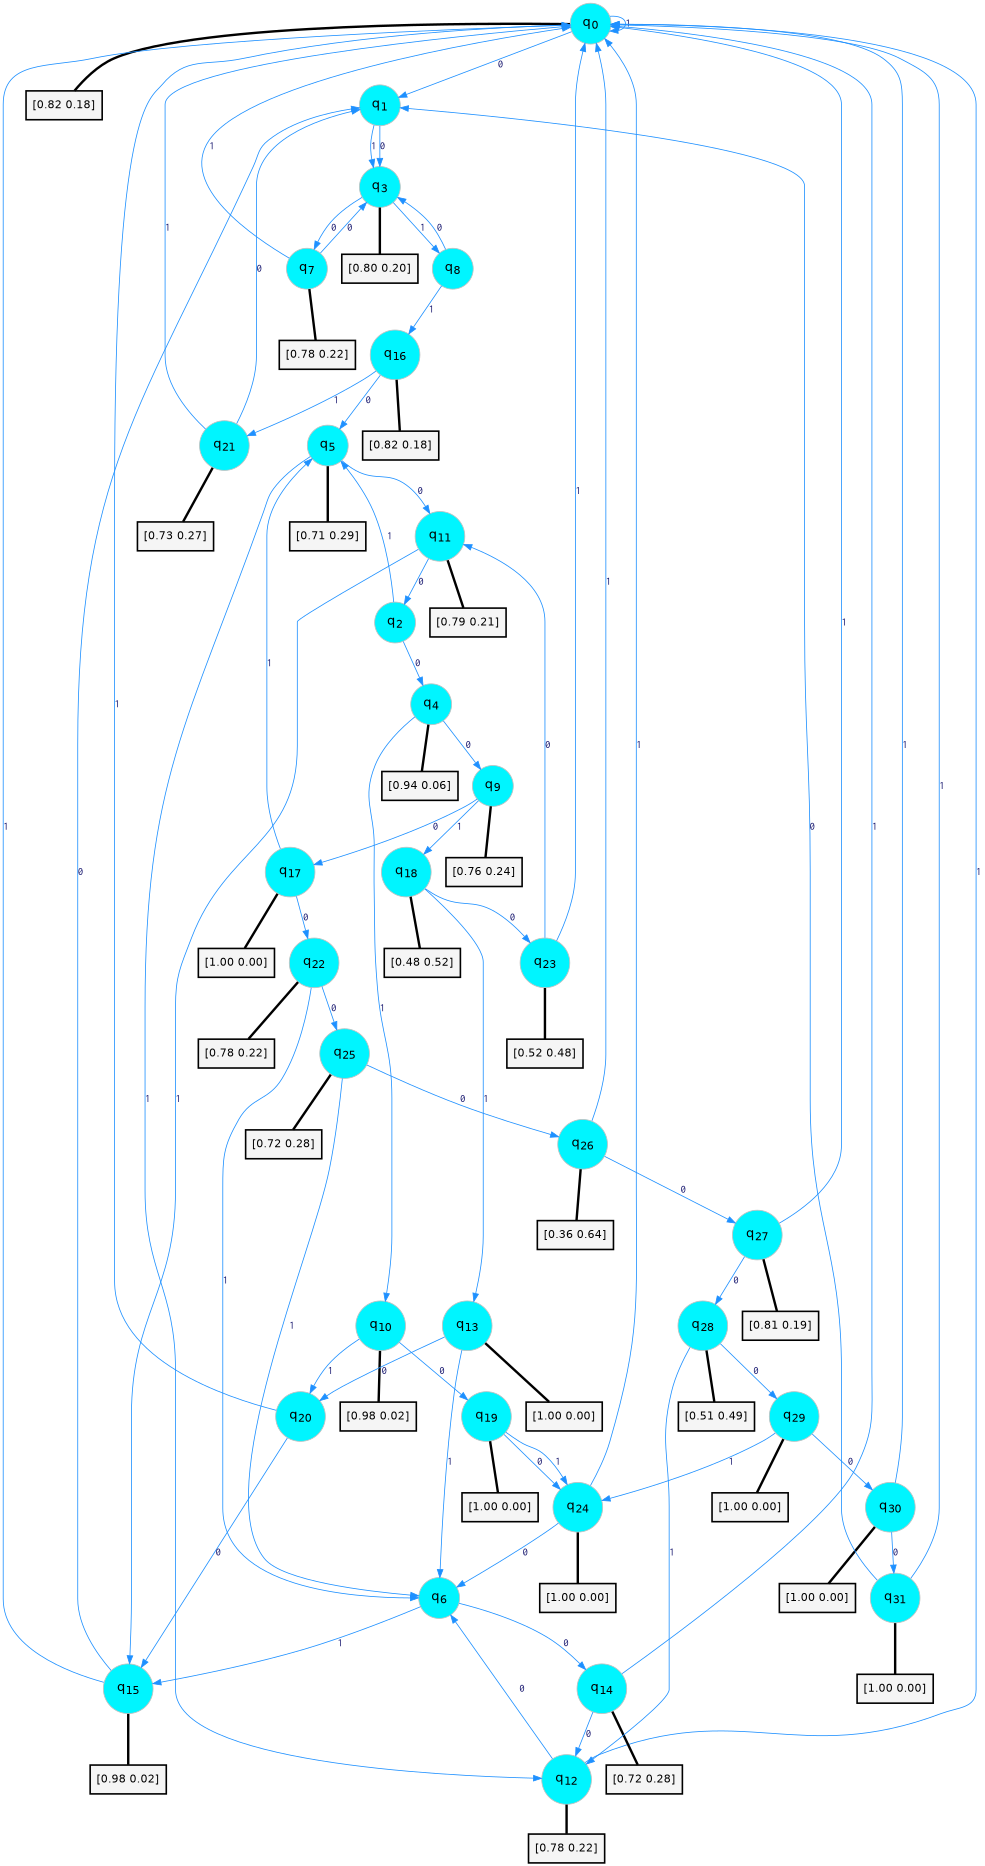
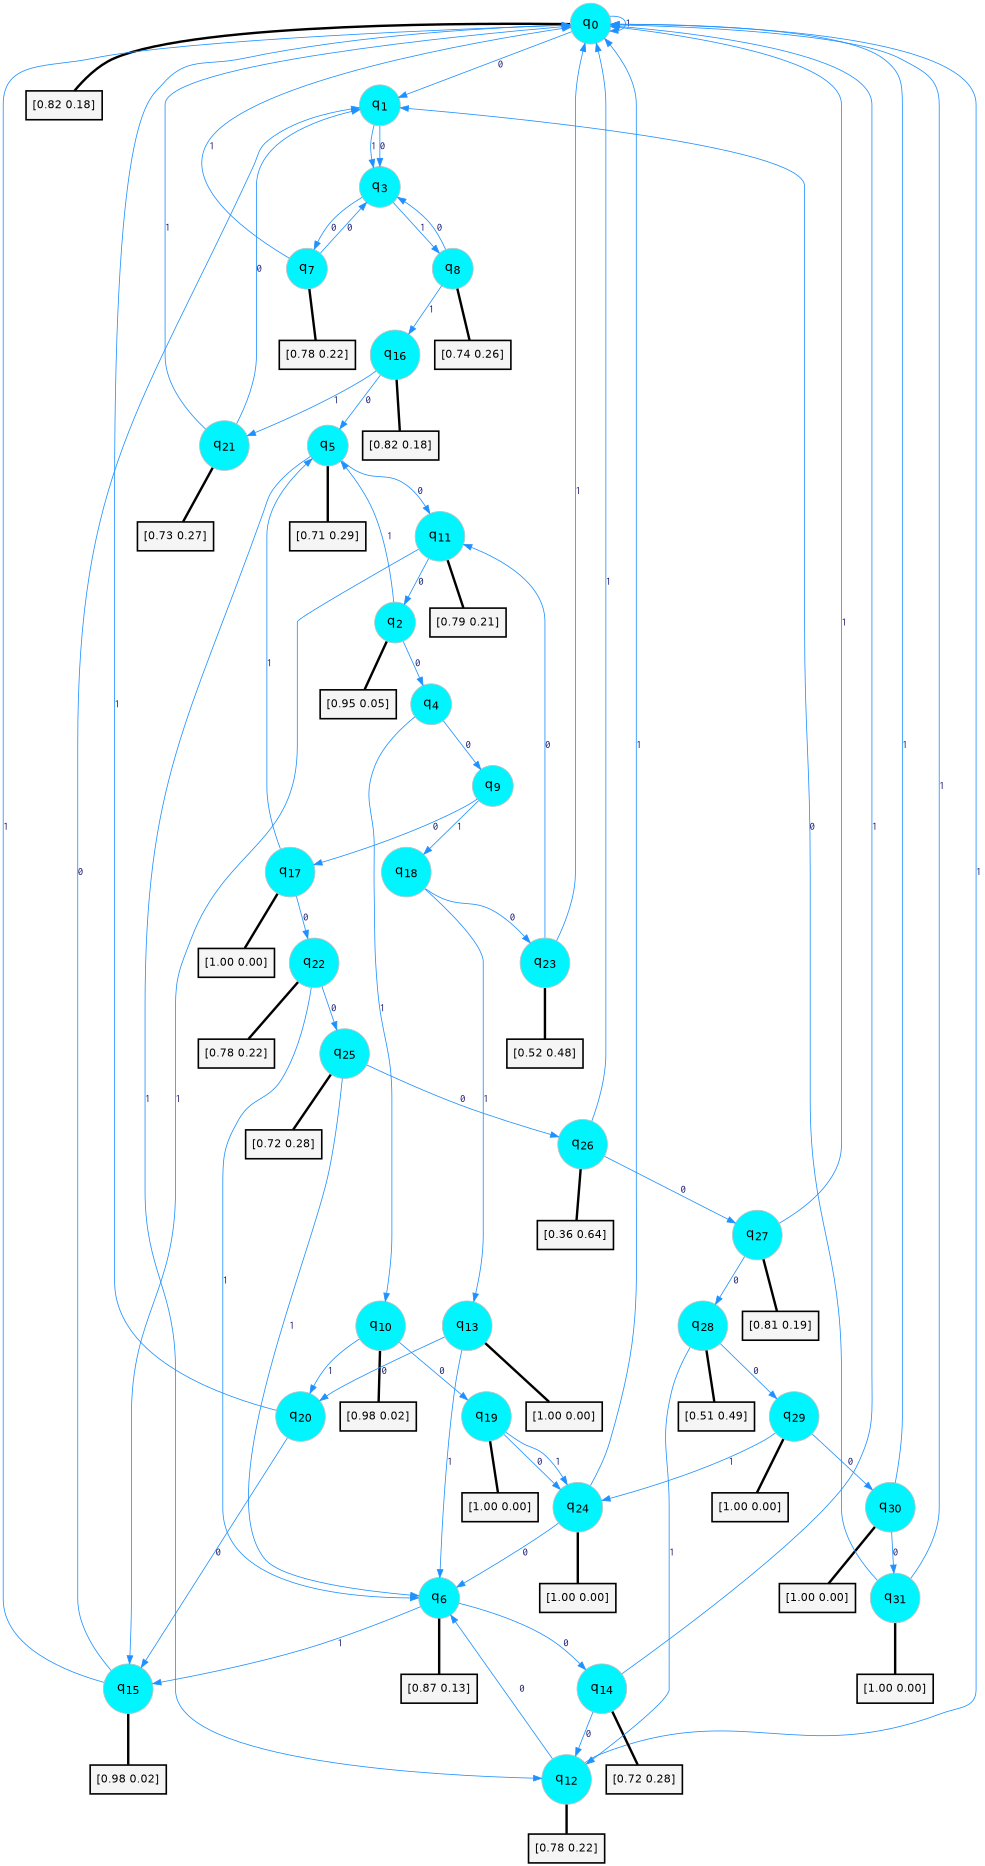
(380, 269) -> none
none -> (473, 355)
none -> (358, 704)
(420, 786) -> none
(484, 872) -> none
(422, 963) -> none
none -> (439, 1689)
